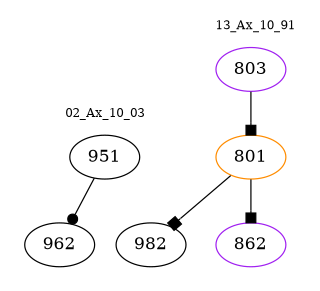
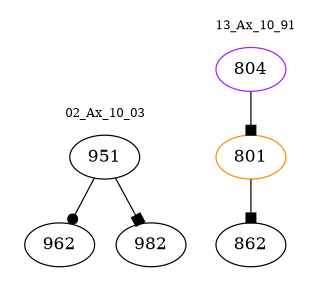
(251, 69) -> (251, 69)
(214, 190) -> (125, 196)
(251, 245) -> (251, 245)
